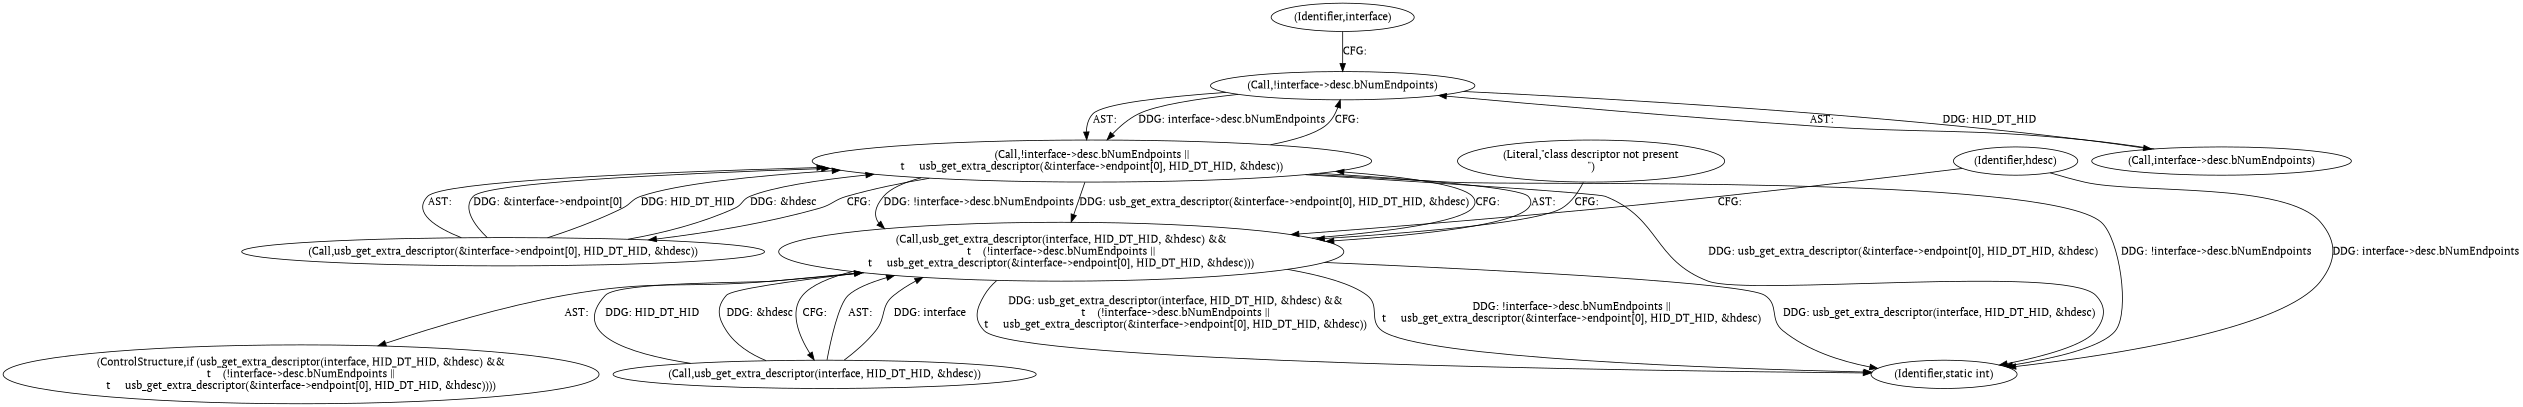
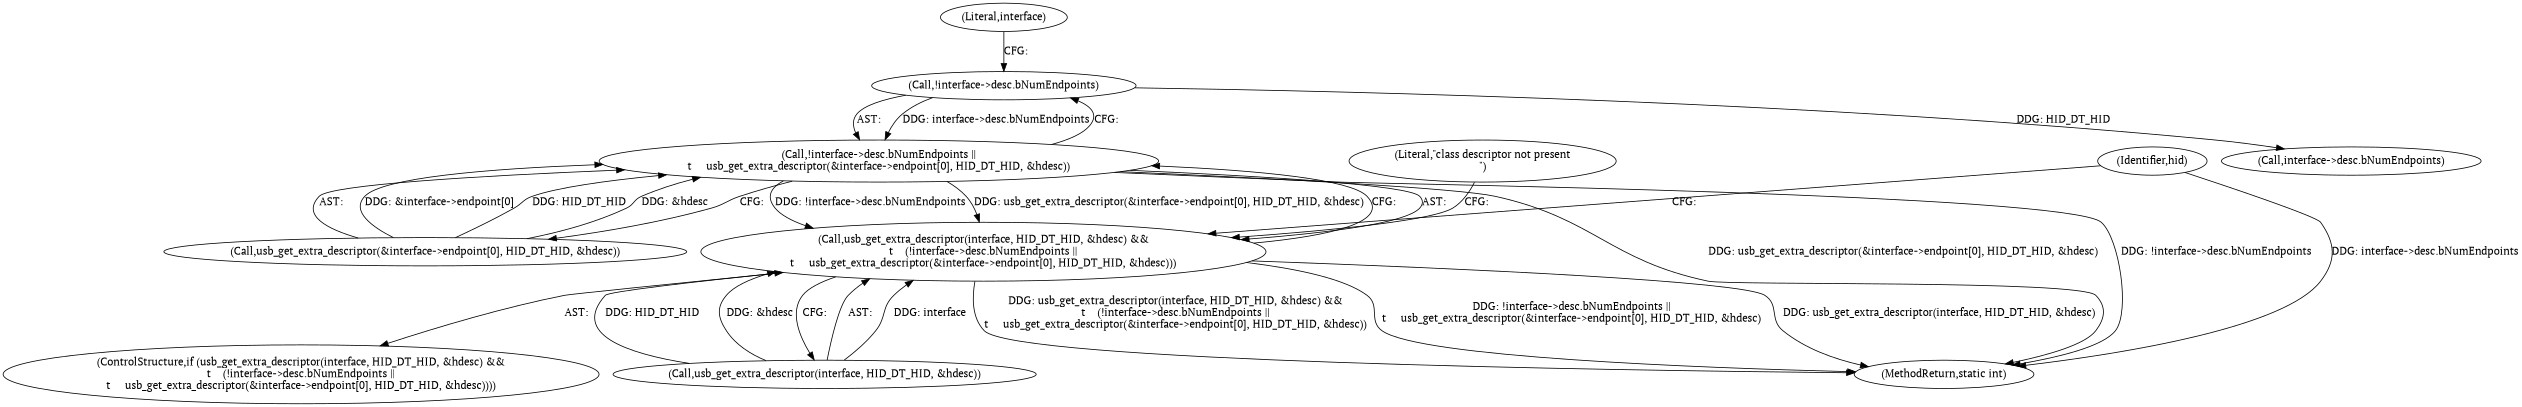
(1343, 17) -> (1004, 17)
(1800, 125) -> none
(2016, 161) -> (2152, 161)
(1944, 374) -> (1944, 374)
